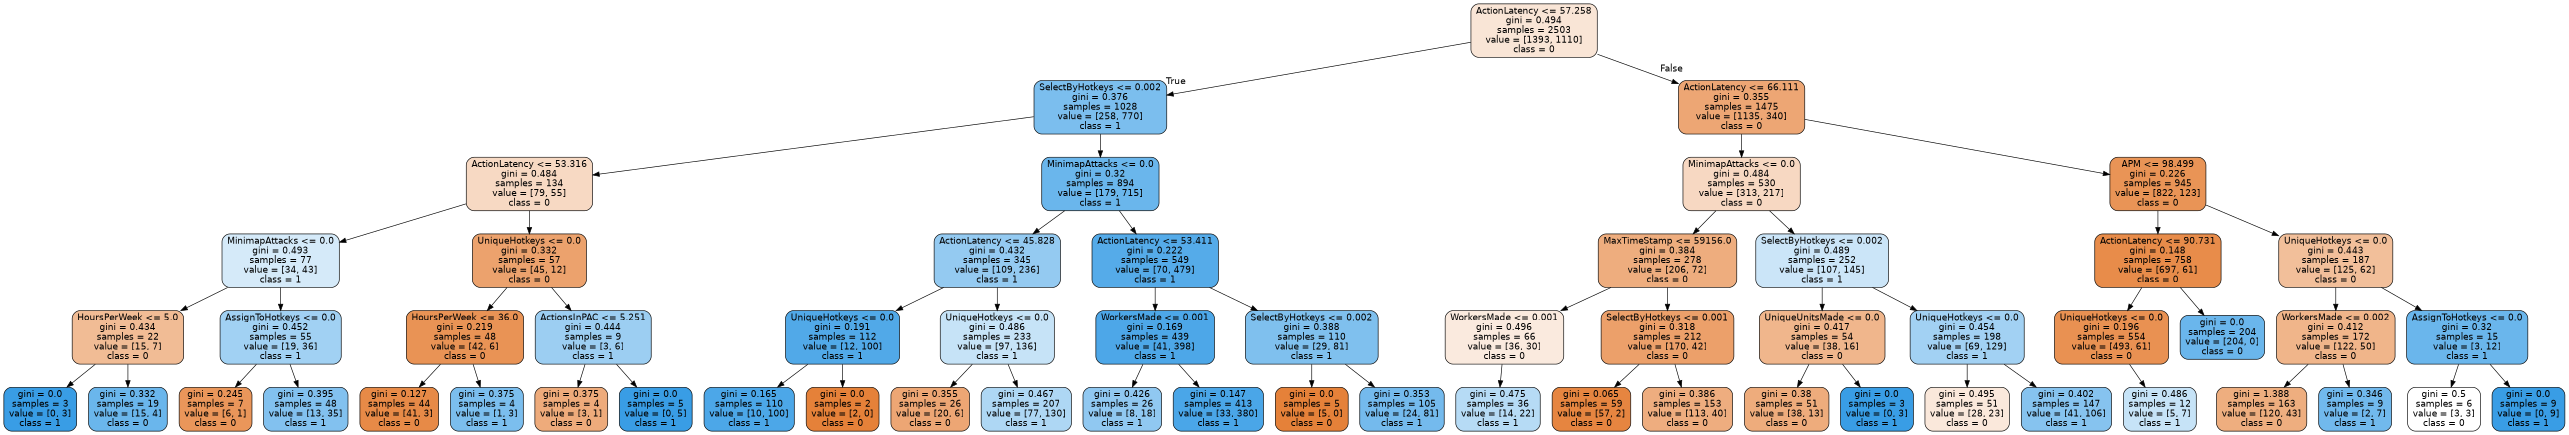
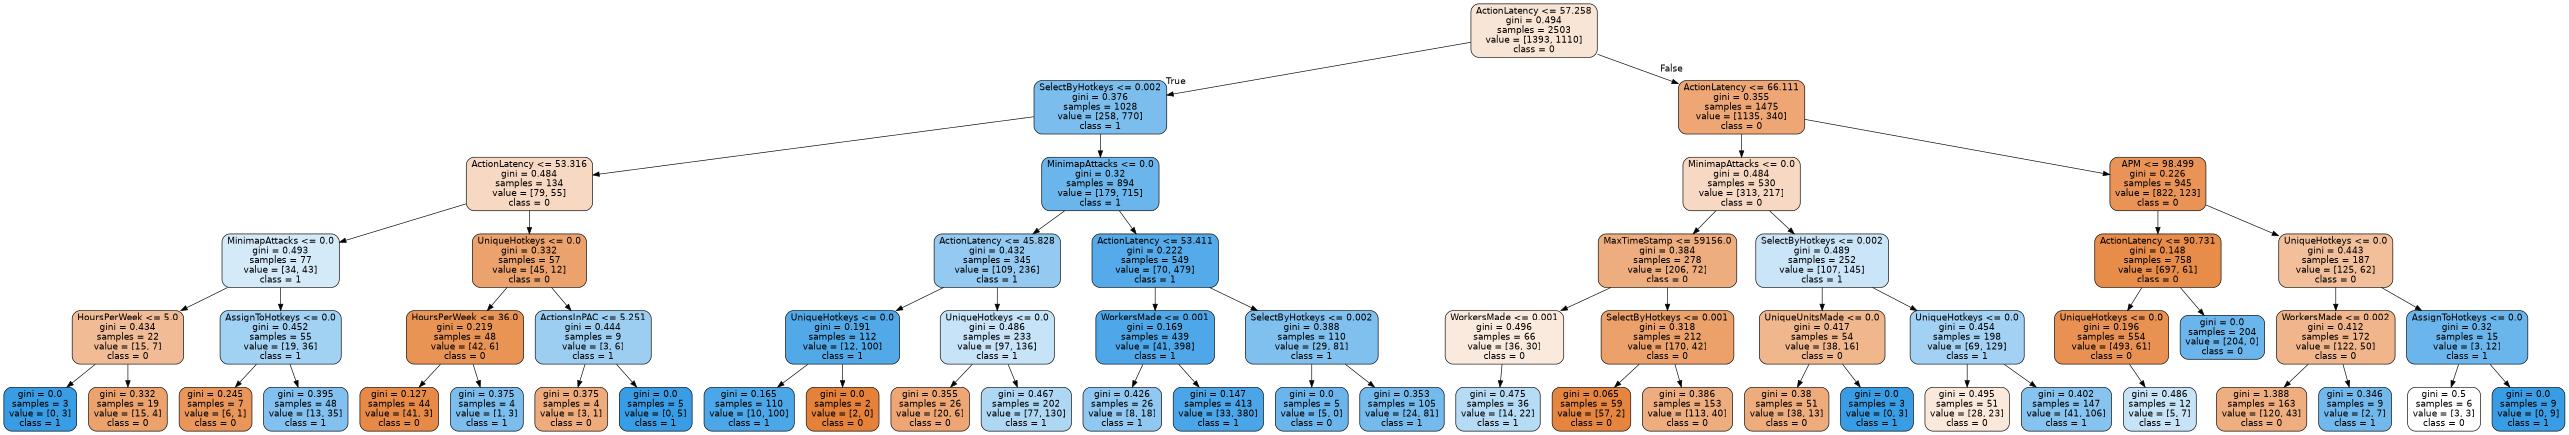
(128, 409) -> (128, 409)
(1026, 409) -> (1026, 409)
(1312, 409) -> (1312, 409)
